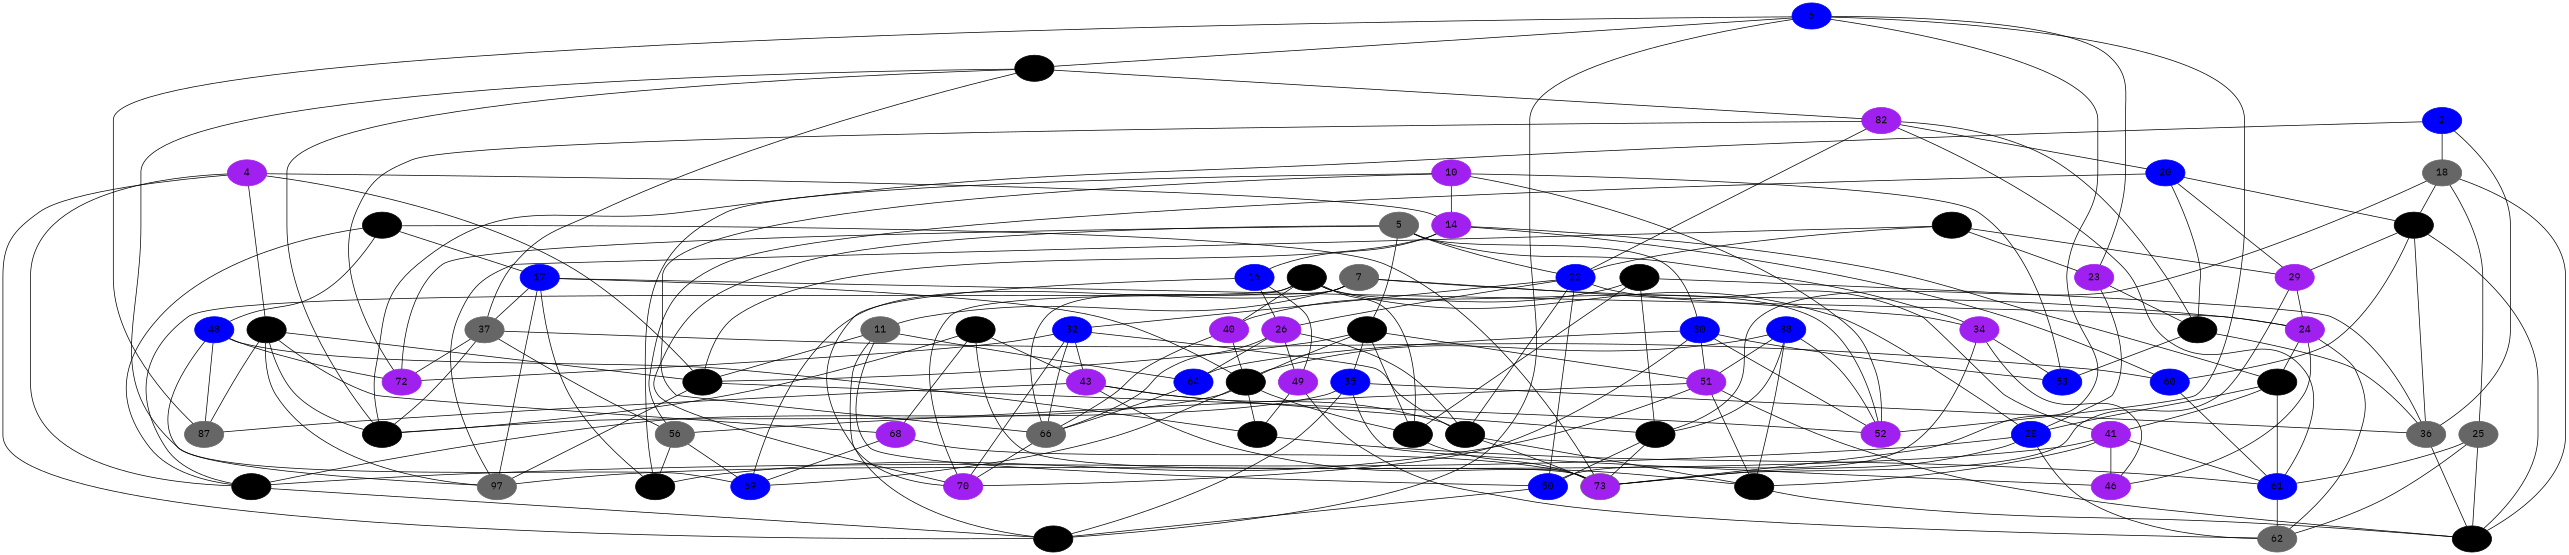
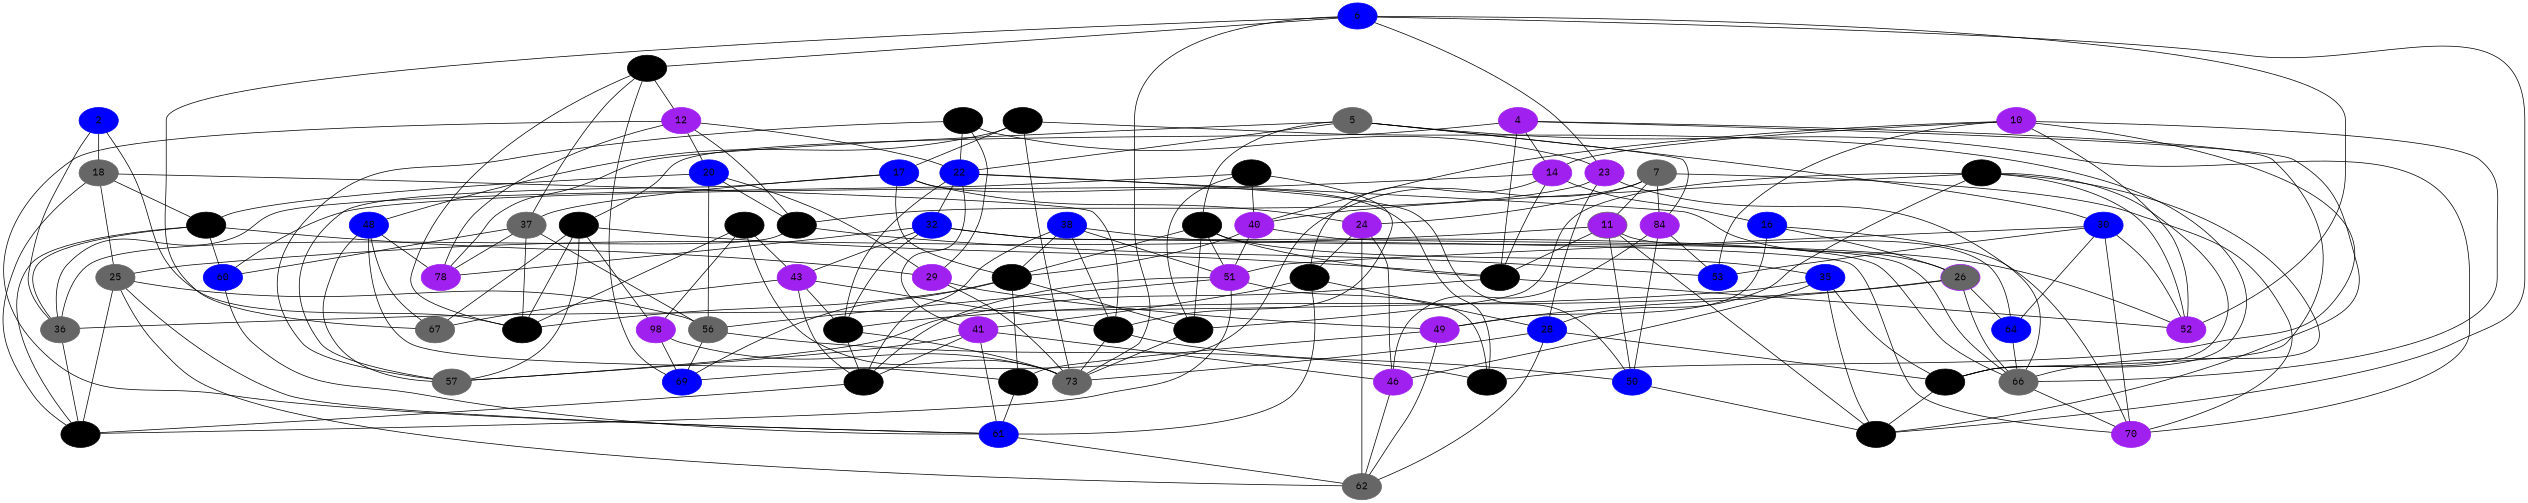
(1881, 121) -> (681, 121)
none -> (1576, 153)
none -> (1878, 210)
none -> (860, 243)
none -> (1243, 250)
none -> (401, 294)
(2300, 304) -> (1219, 317)
(880, 330) -> (1607, 225)
(1281, 330) -> (1960, 277)
(1979, 330) -> (1660, 225)
(402, 382) -> (441, 277)
(204, 434) -> (435, 330)
(896, 434) -> (656, 330)
none -> (1377, 434)
(497, 487) -> (452, 382)
(1600, 487) -> (1072, 382)
